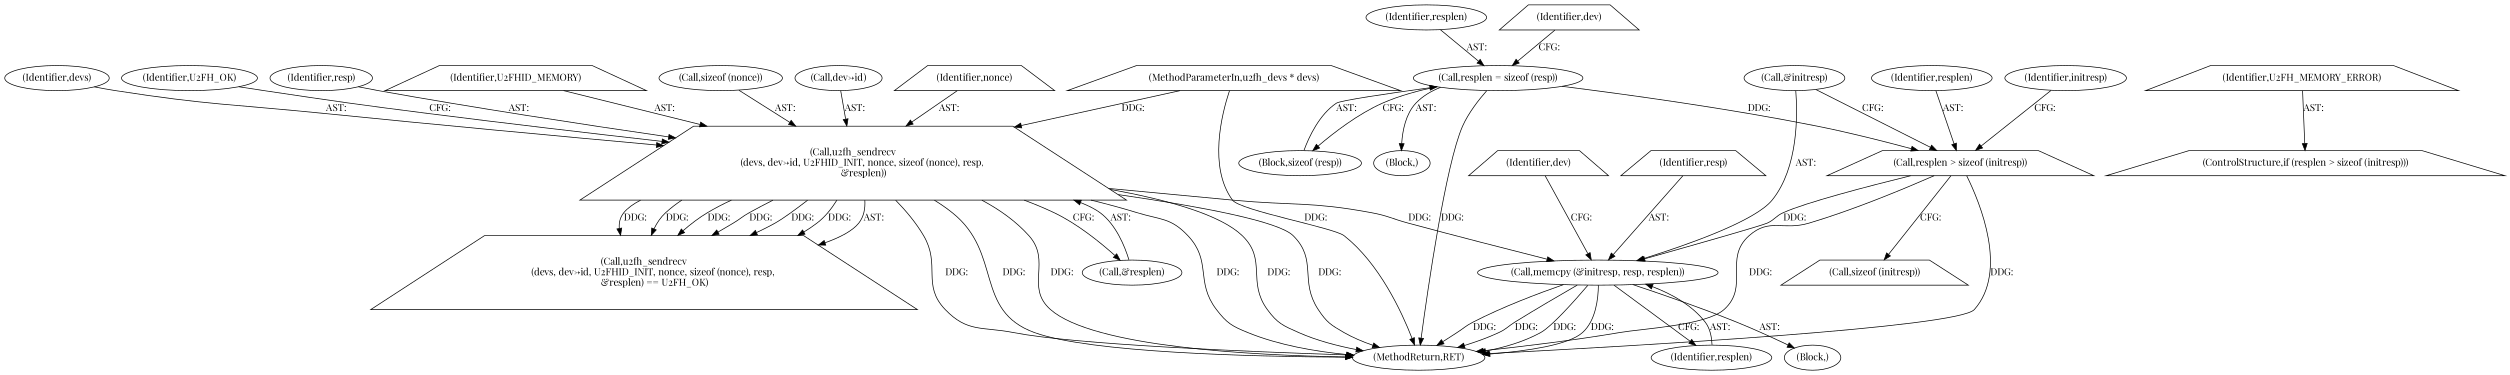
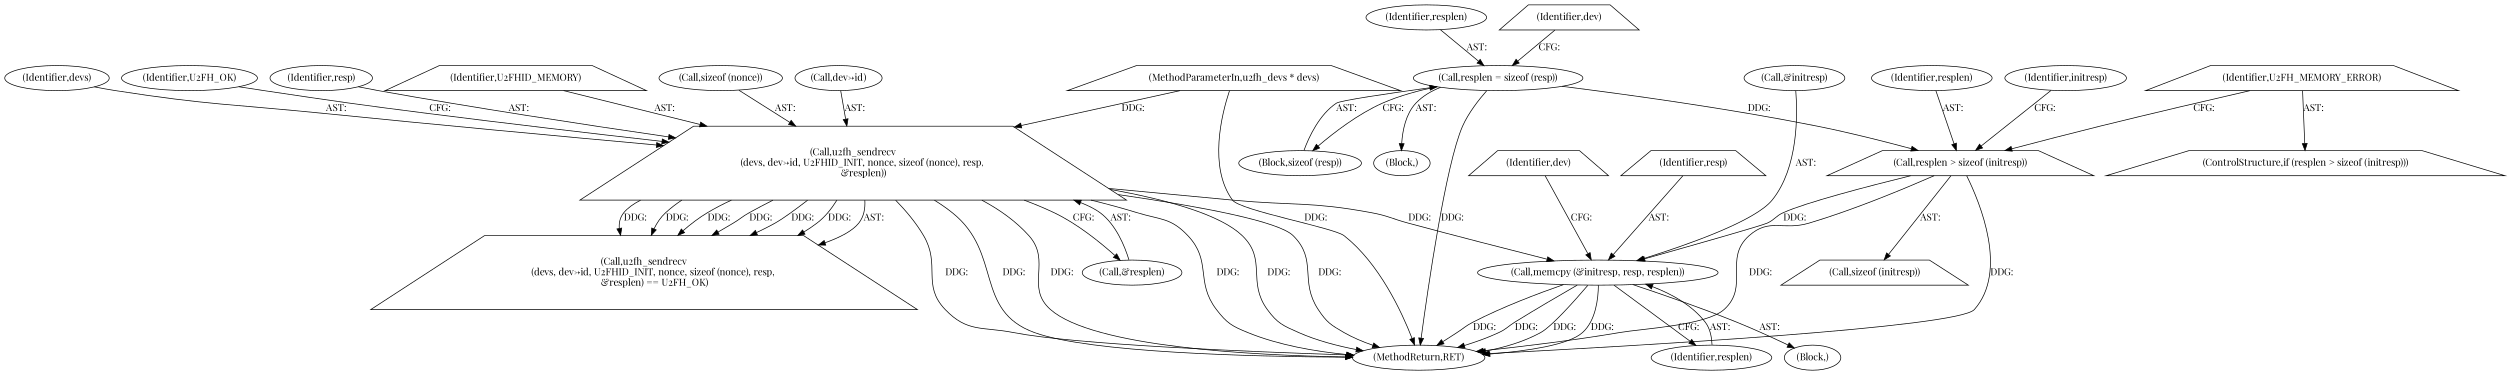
(975, 78) -> none
(1873, 118) -> (2131, 119)
(1932, 218) -> (1932, 218)
